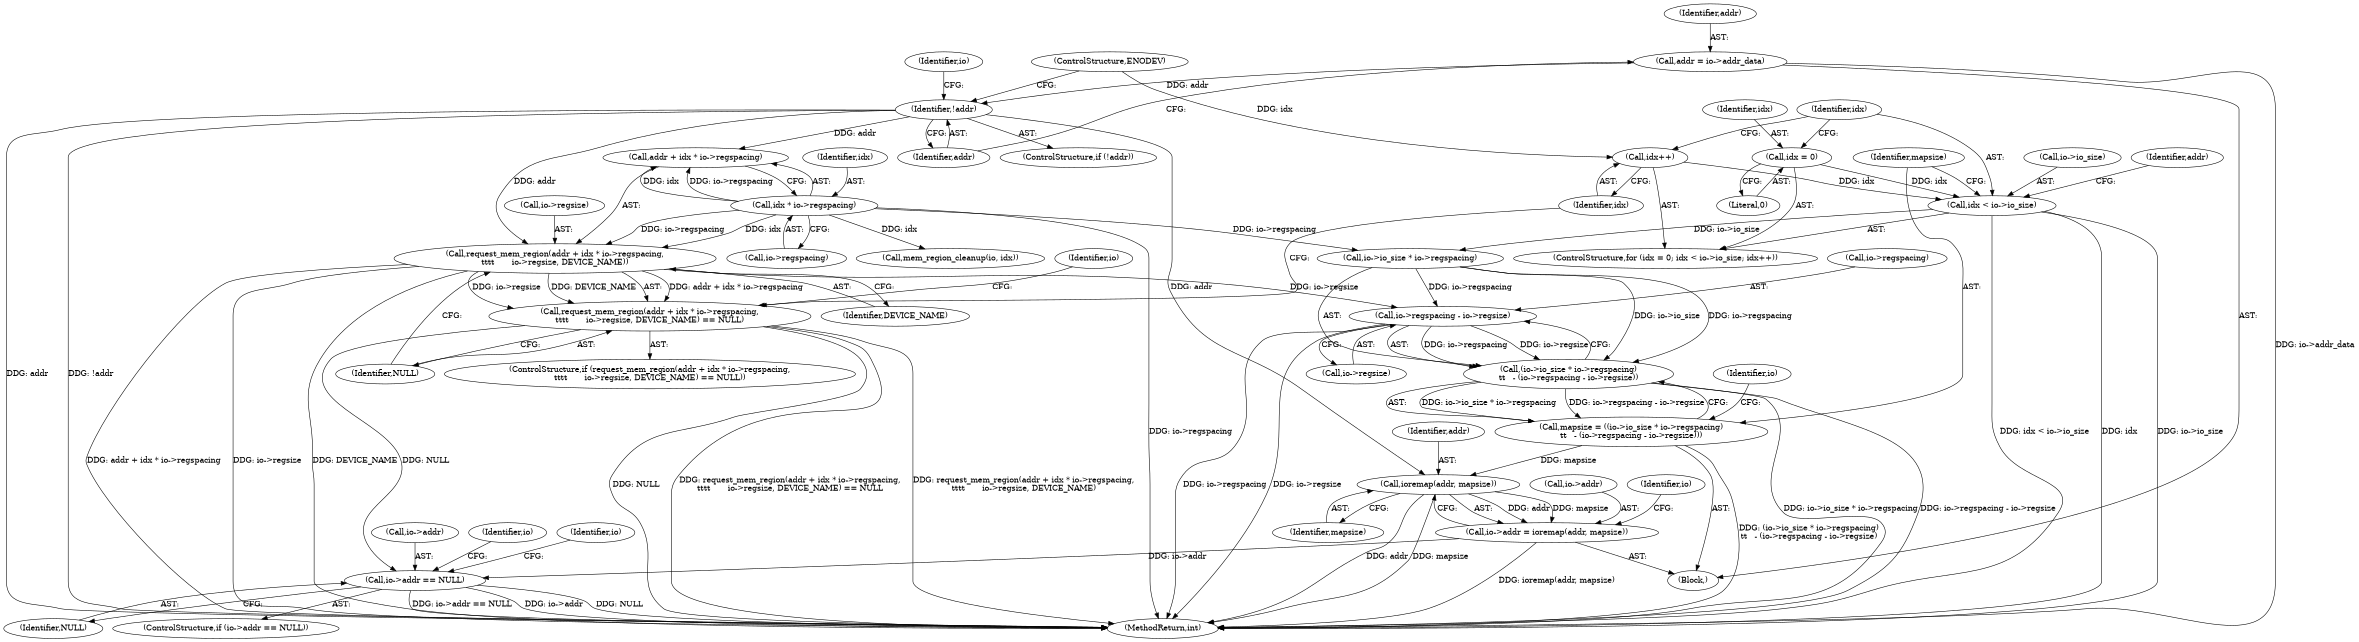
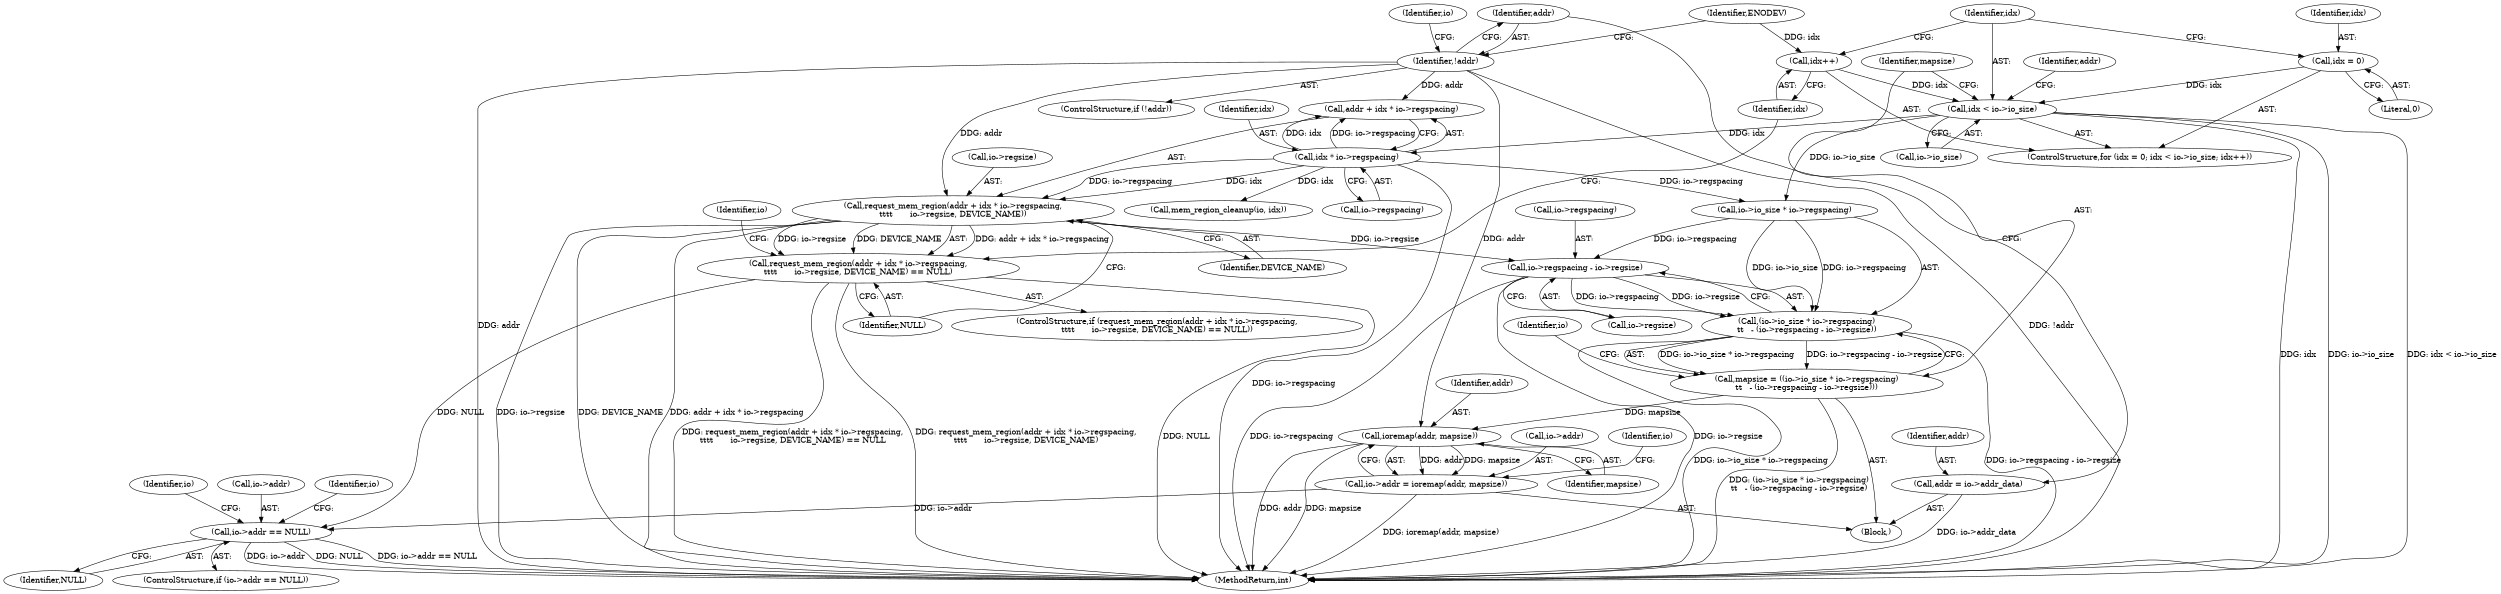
(1110, 62) -> (1747, 14)
(1310, 73) -> none
none -> (1934, 127)
none -> (1677, 134)
